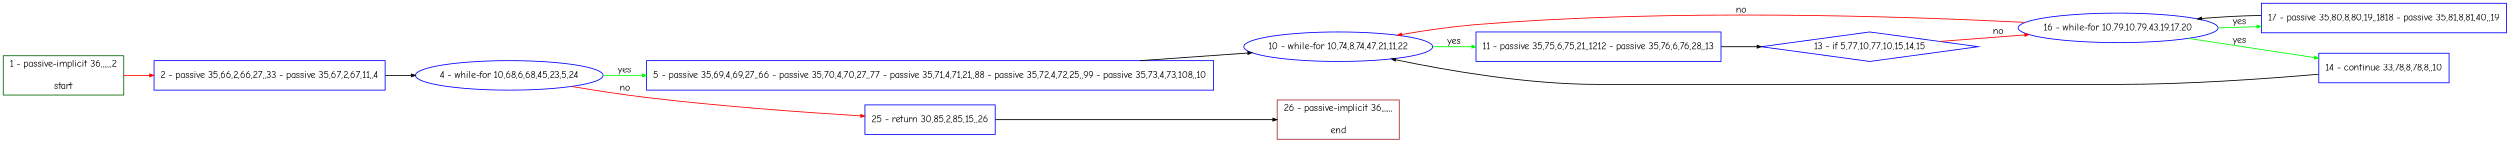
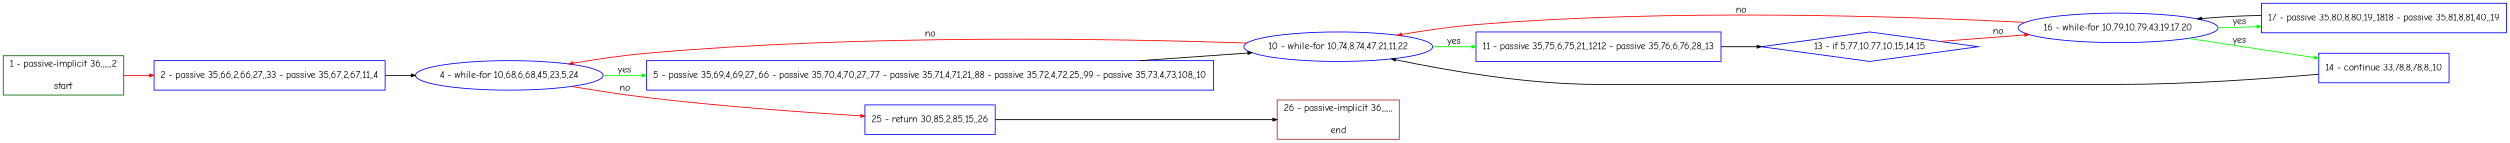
none -> (909, 40)
